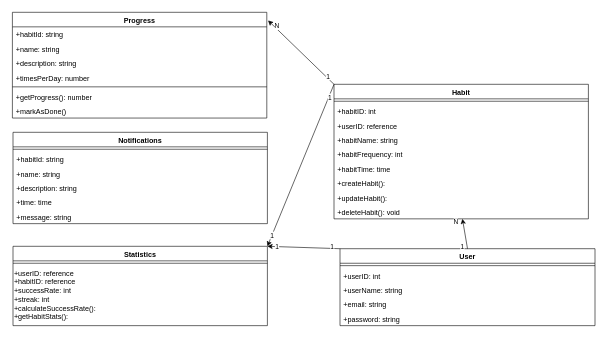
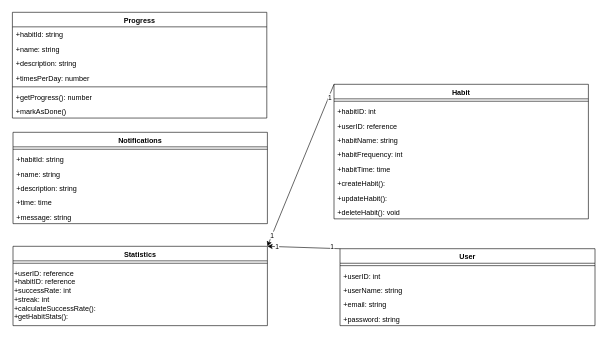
(279, 31) -> none
(465, 234) -> none
